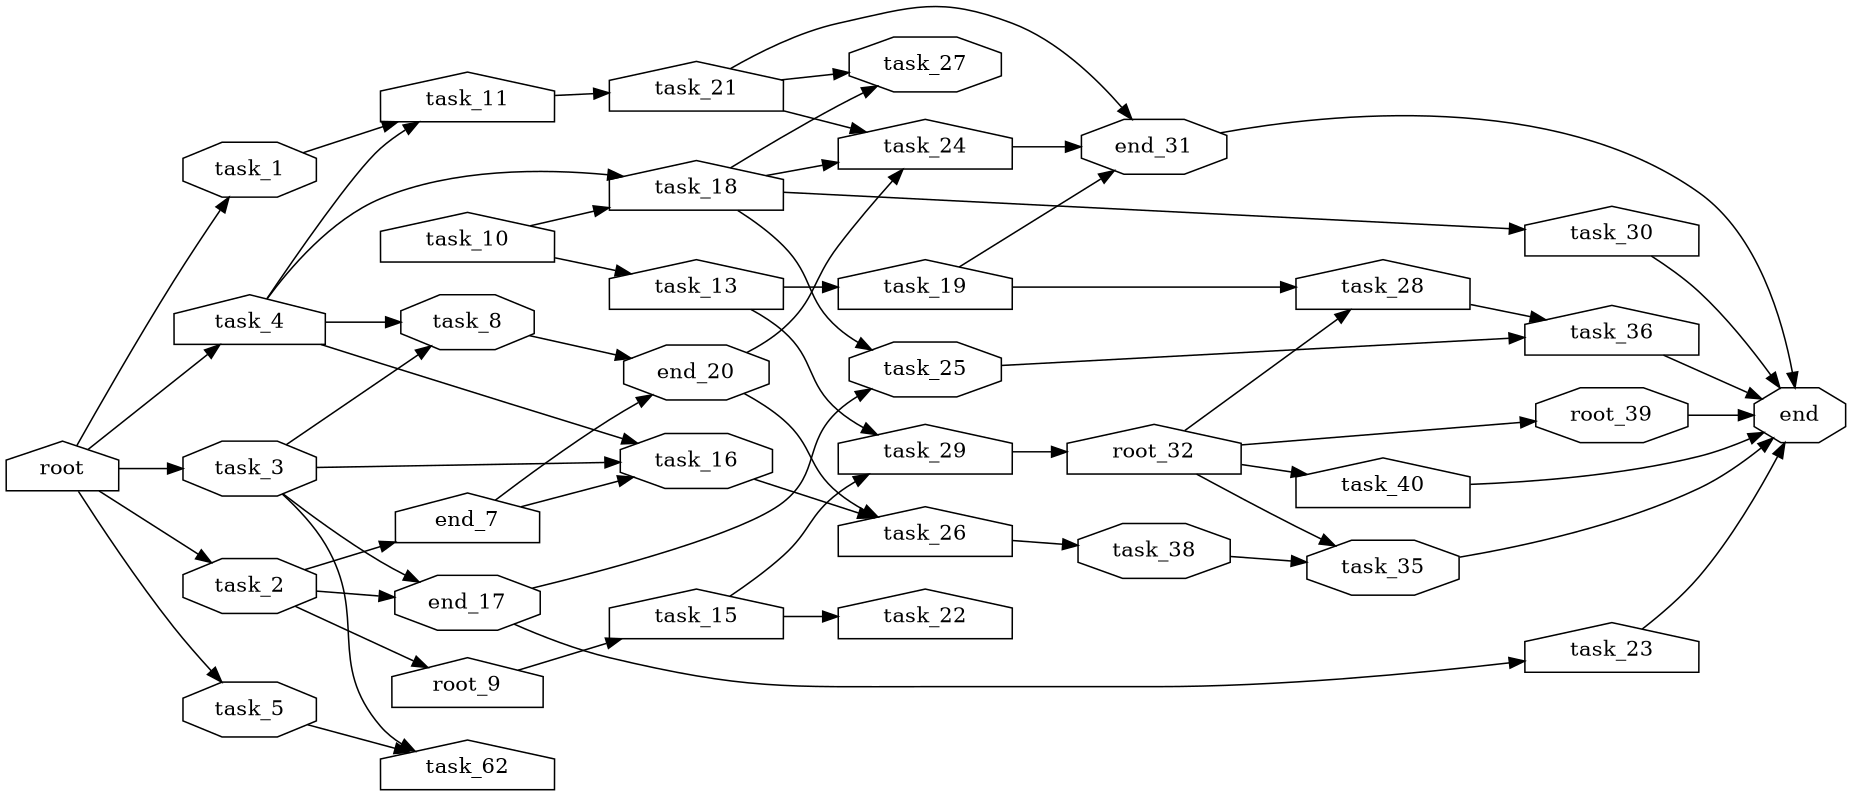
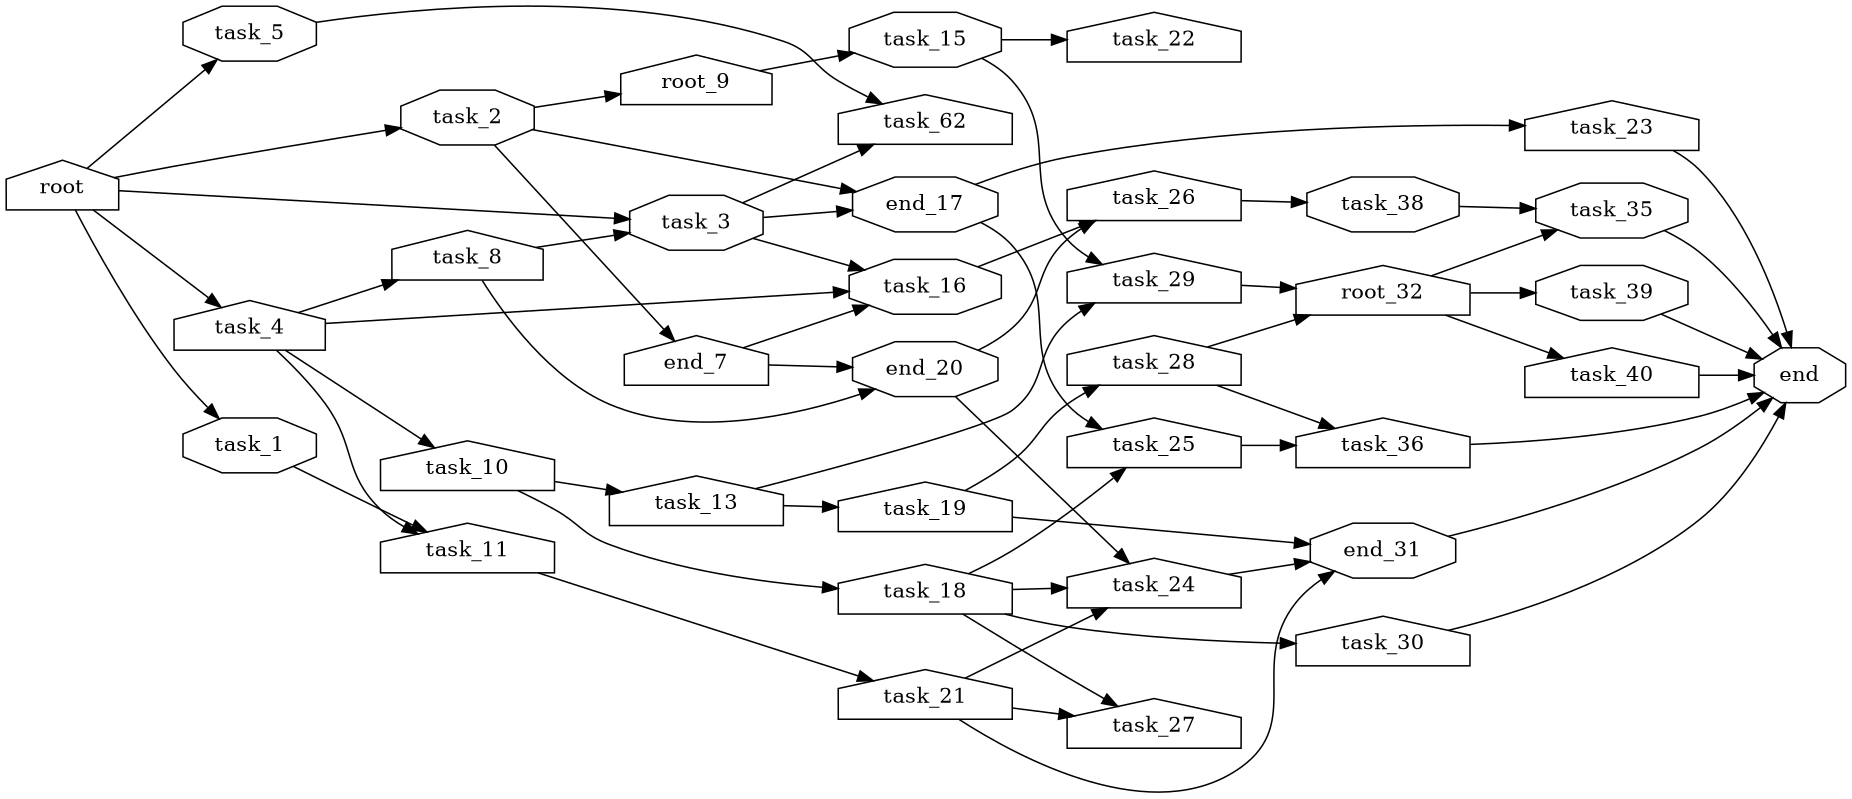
(925, 64) -> (1154, 726)
(417, 186) -> (353, 395)
(468, 322) -> (468, 258)
(925, 369) -> (1154, 445)
(1261, 375) -> (1251, 333)
(352, 400) -> (569, 242)
(1612, 415) -> (1612, 293)
(696, 617) -> (925, 40)
